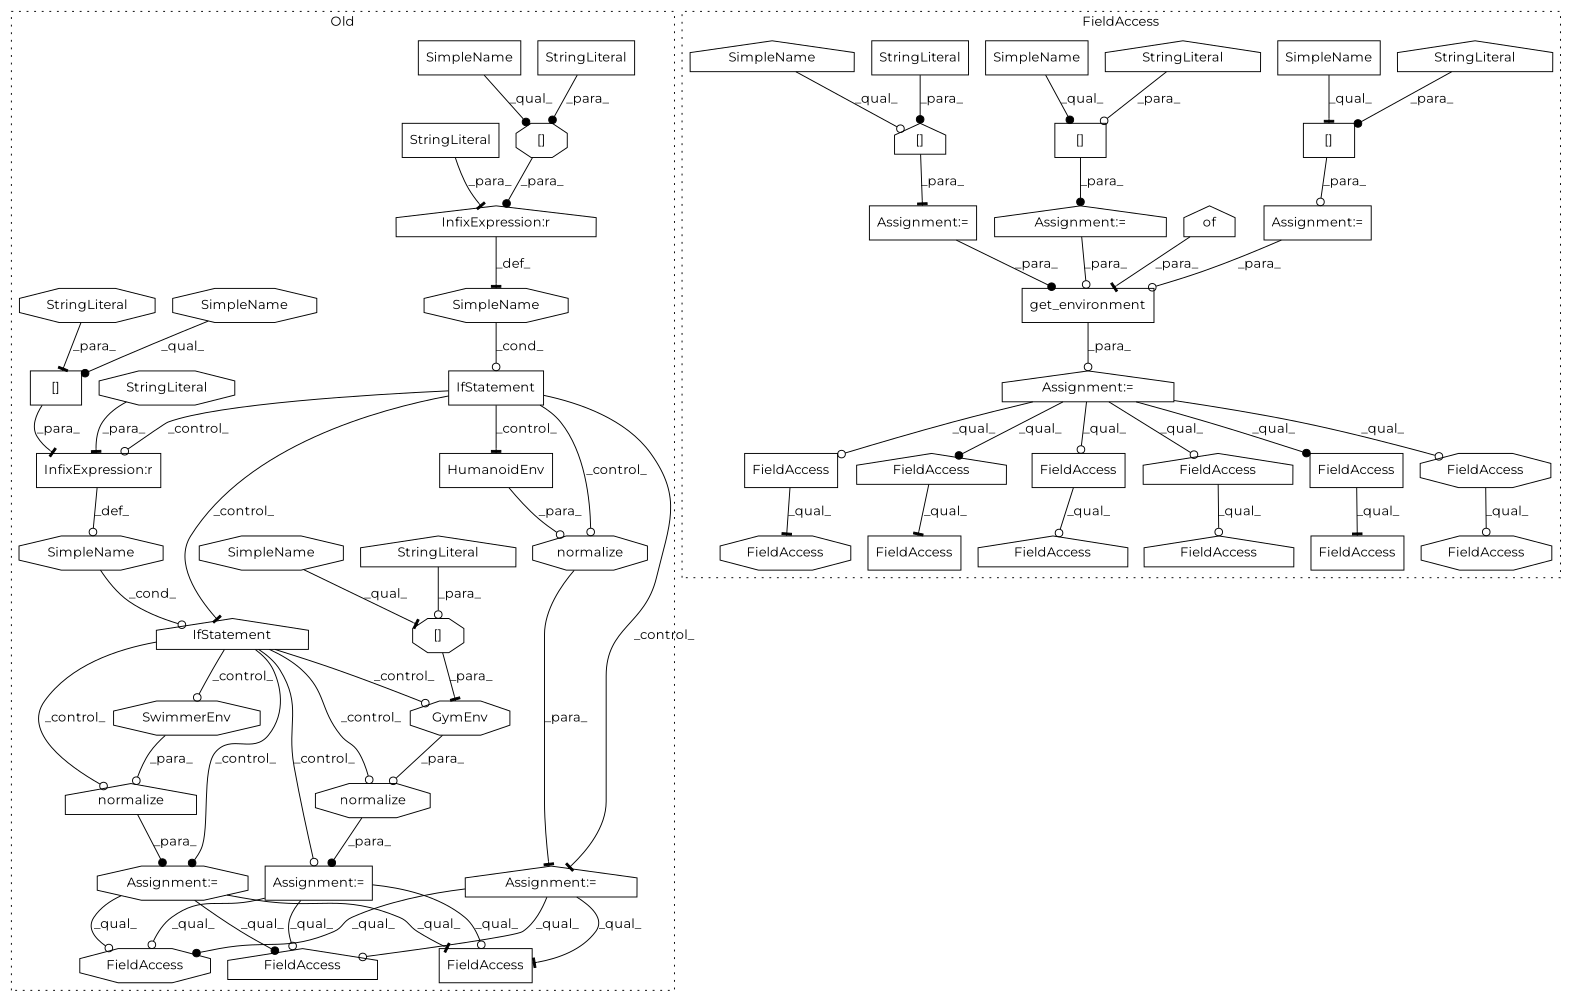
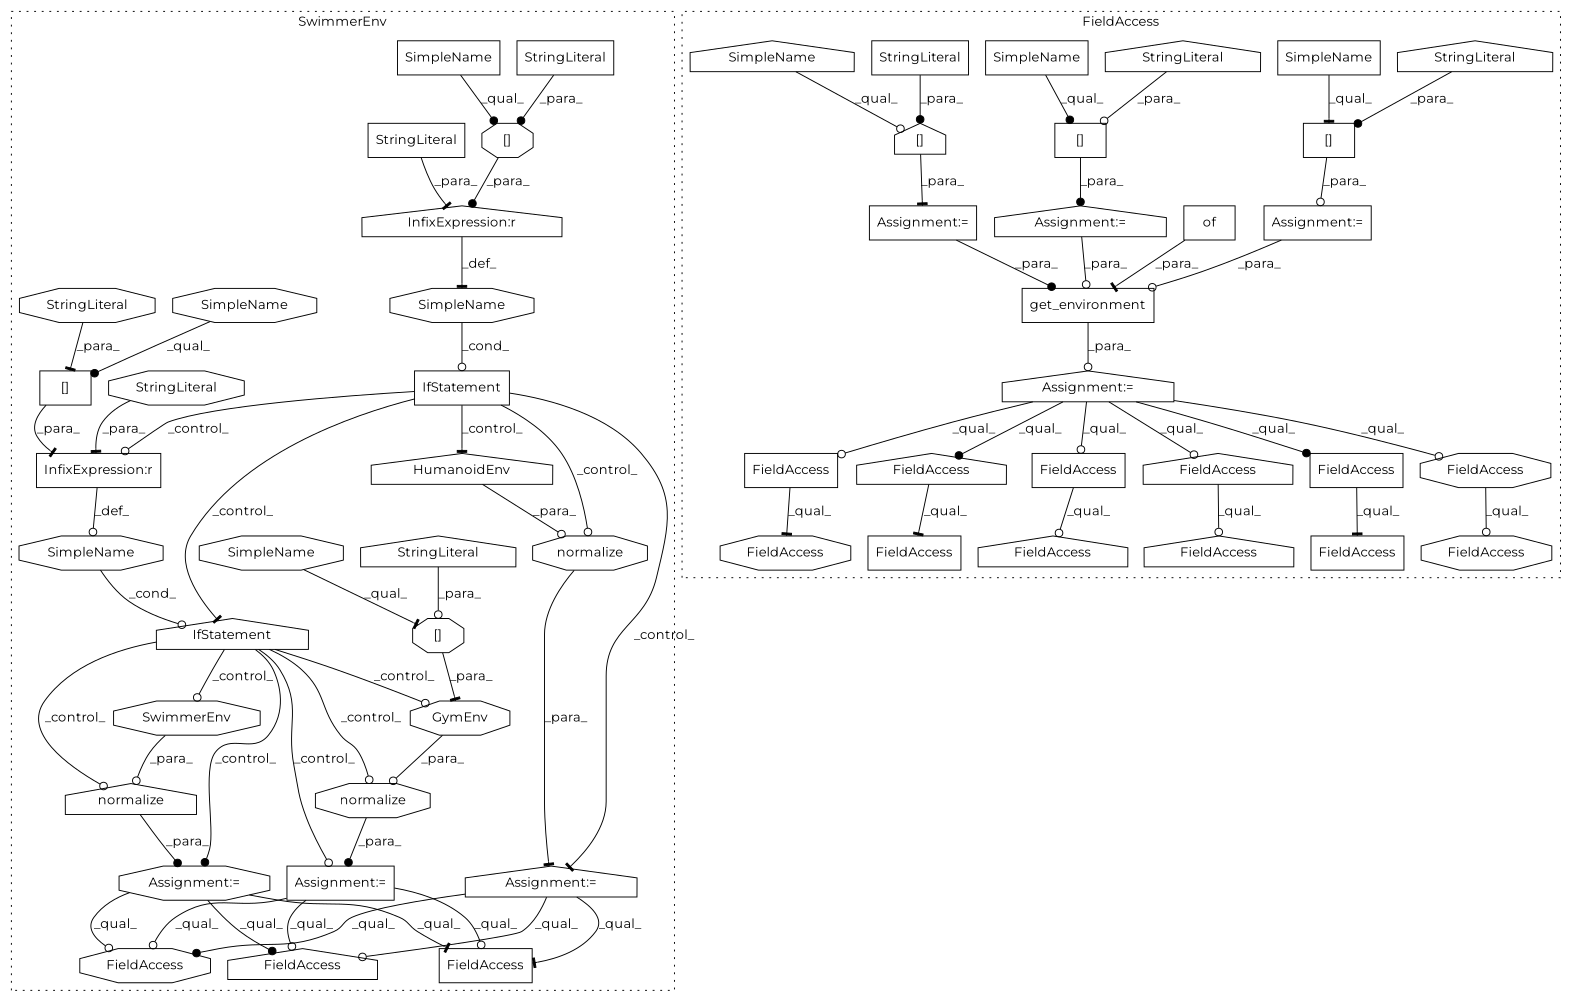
(343, 22) -> (343, 22)
(1209, 223) -> (1209, 223)
(496, 471) -> (462, 471)
